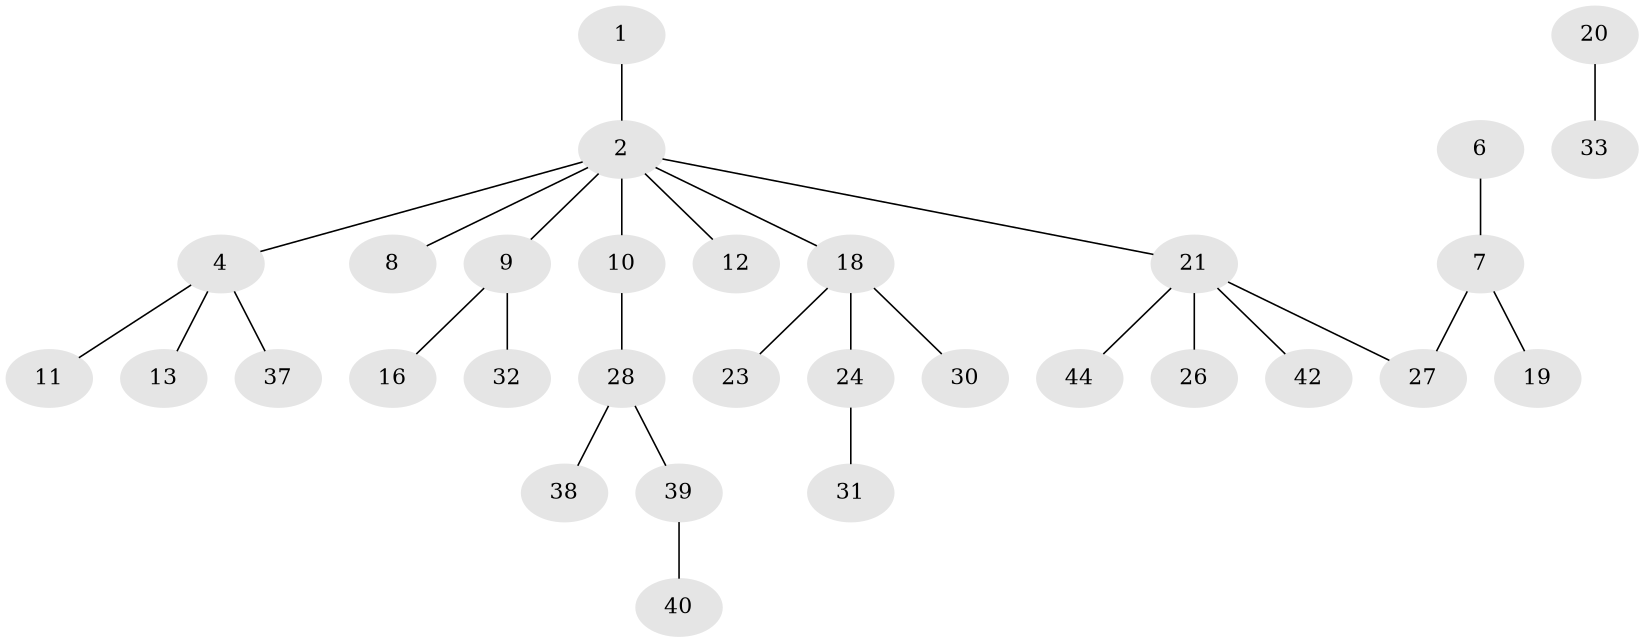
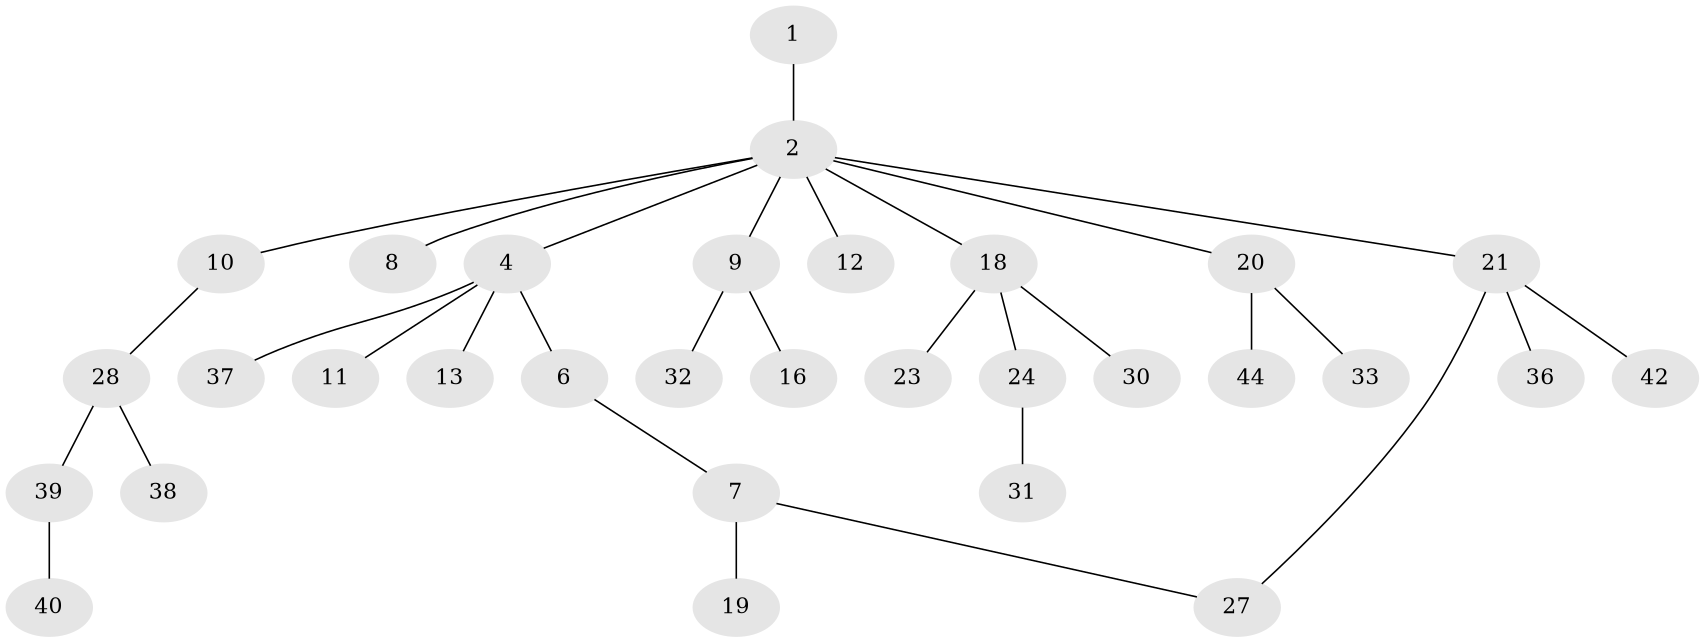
none -> (1022, 207)
none -> (536, 321)
(1137, 321) -> (1252, 321)
(1194, 378) -> (1541, 378)
